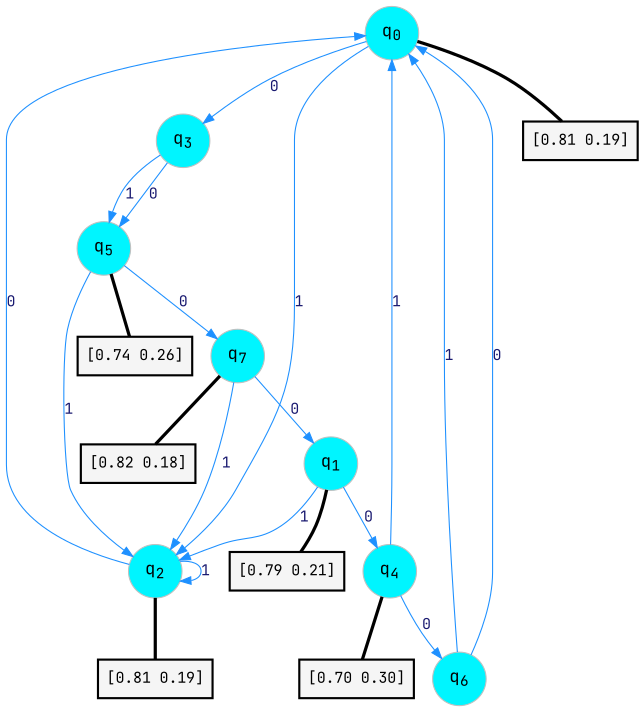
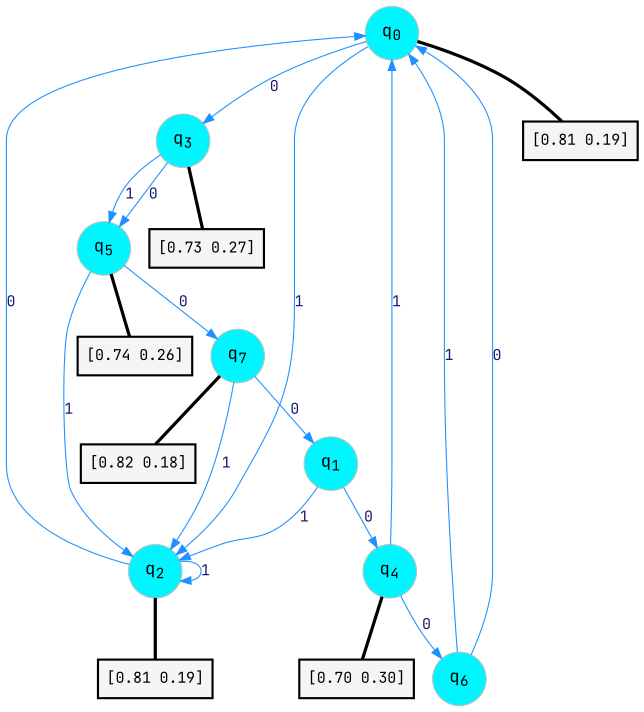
none -> (207, 248)
(287, 571) -> none
